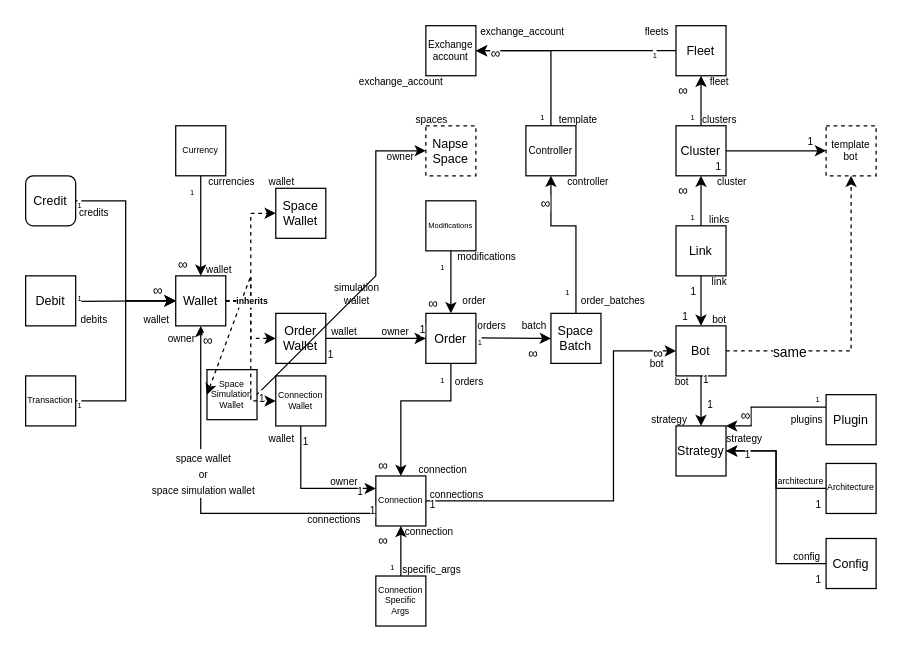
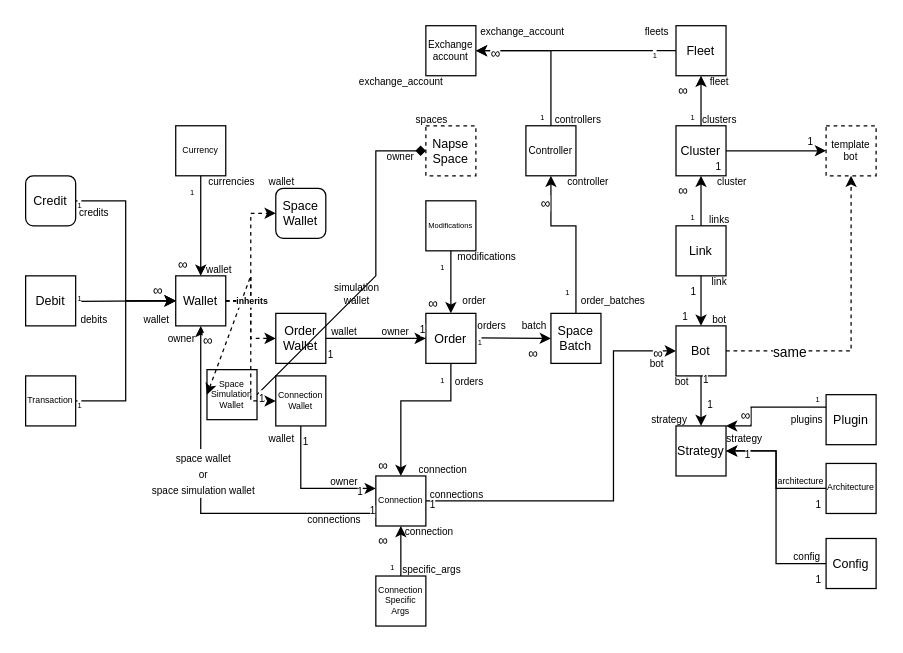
(578, 119) -> (578, 119)
(416, 151) -> (415, 151)
(301, 213) -> (301, 213)
